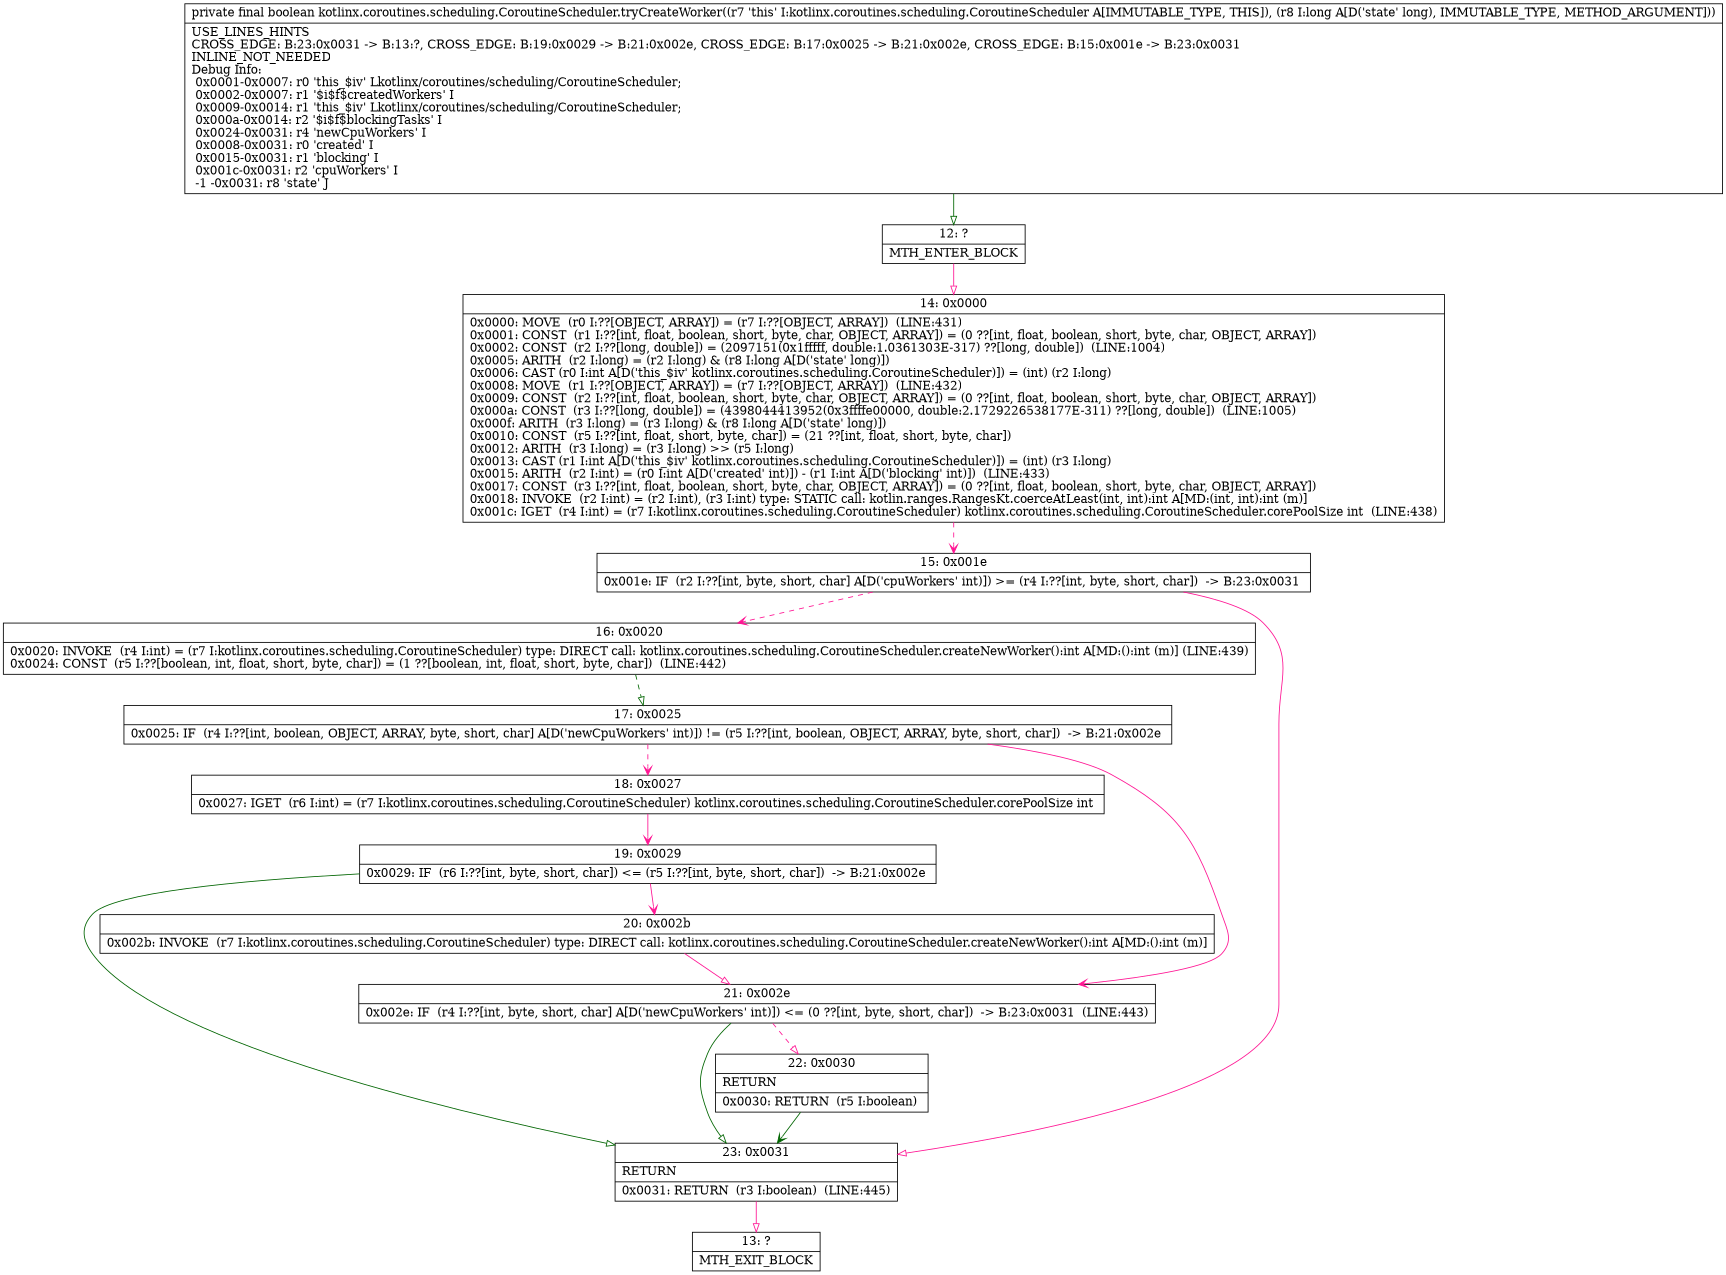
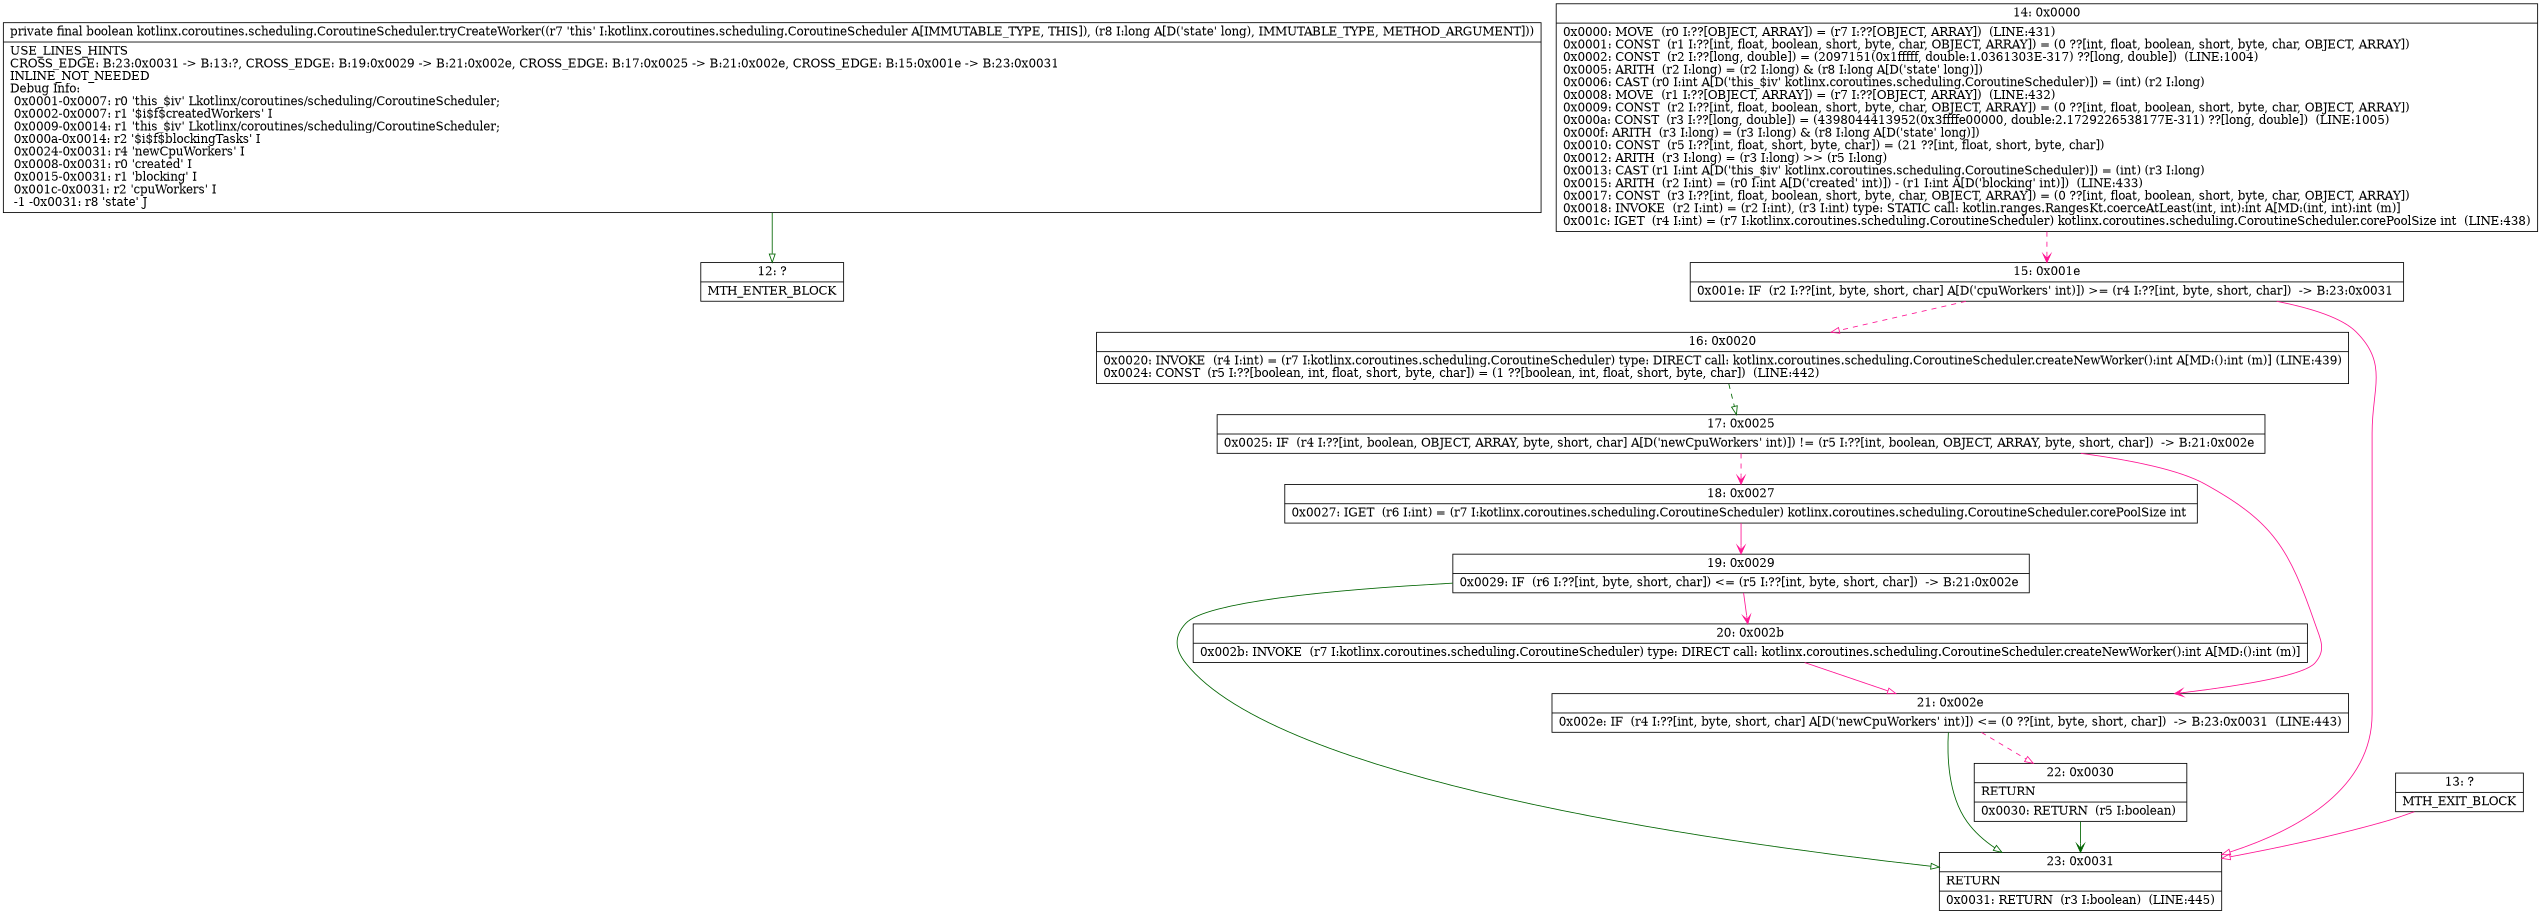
(954, 275) -> none
(809, 607) -> (1903, 316)
(756, 1212) -> (2323, 837)
